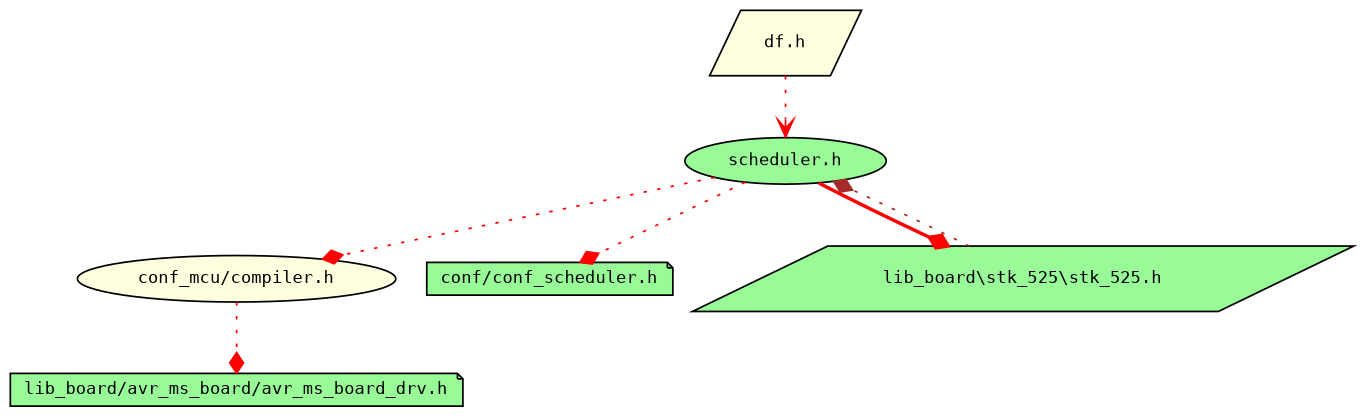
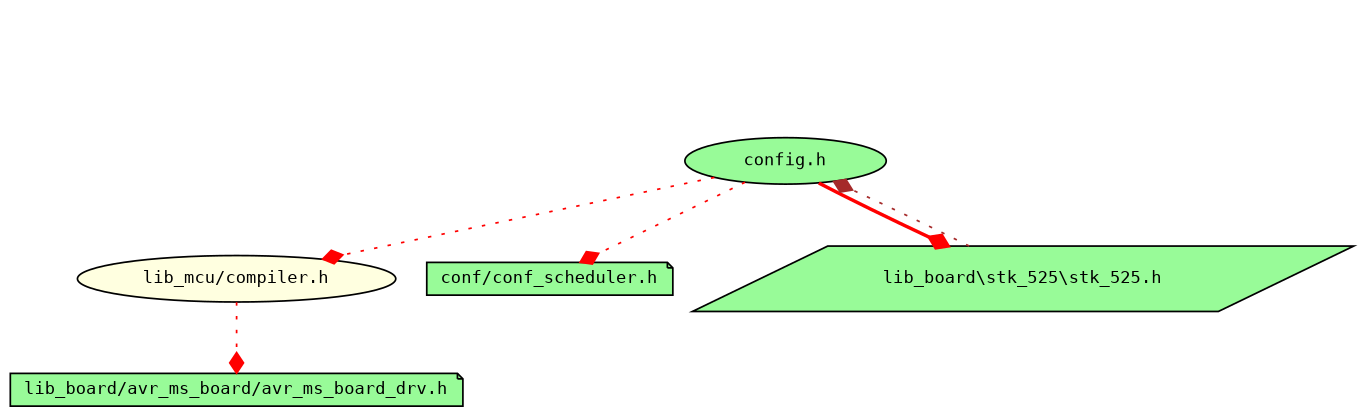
(786, 43) -> none
(786, 161) -> (786, 161)
(237, 279) -> (237, 279)
